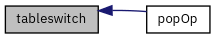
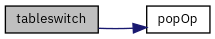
(130, 11) -> (116, 29)
